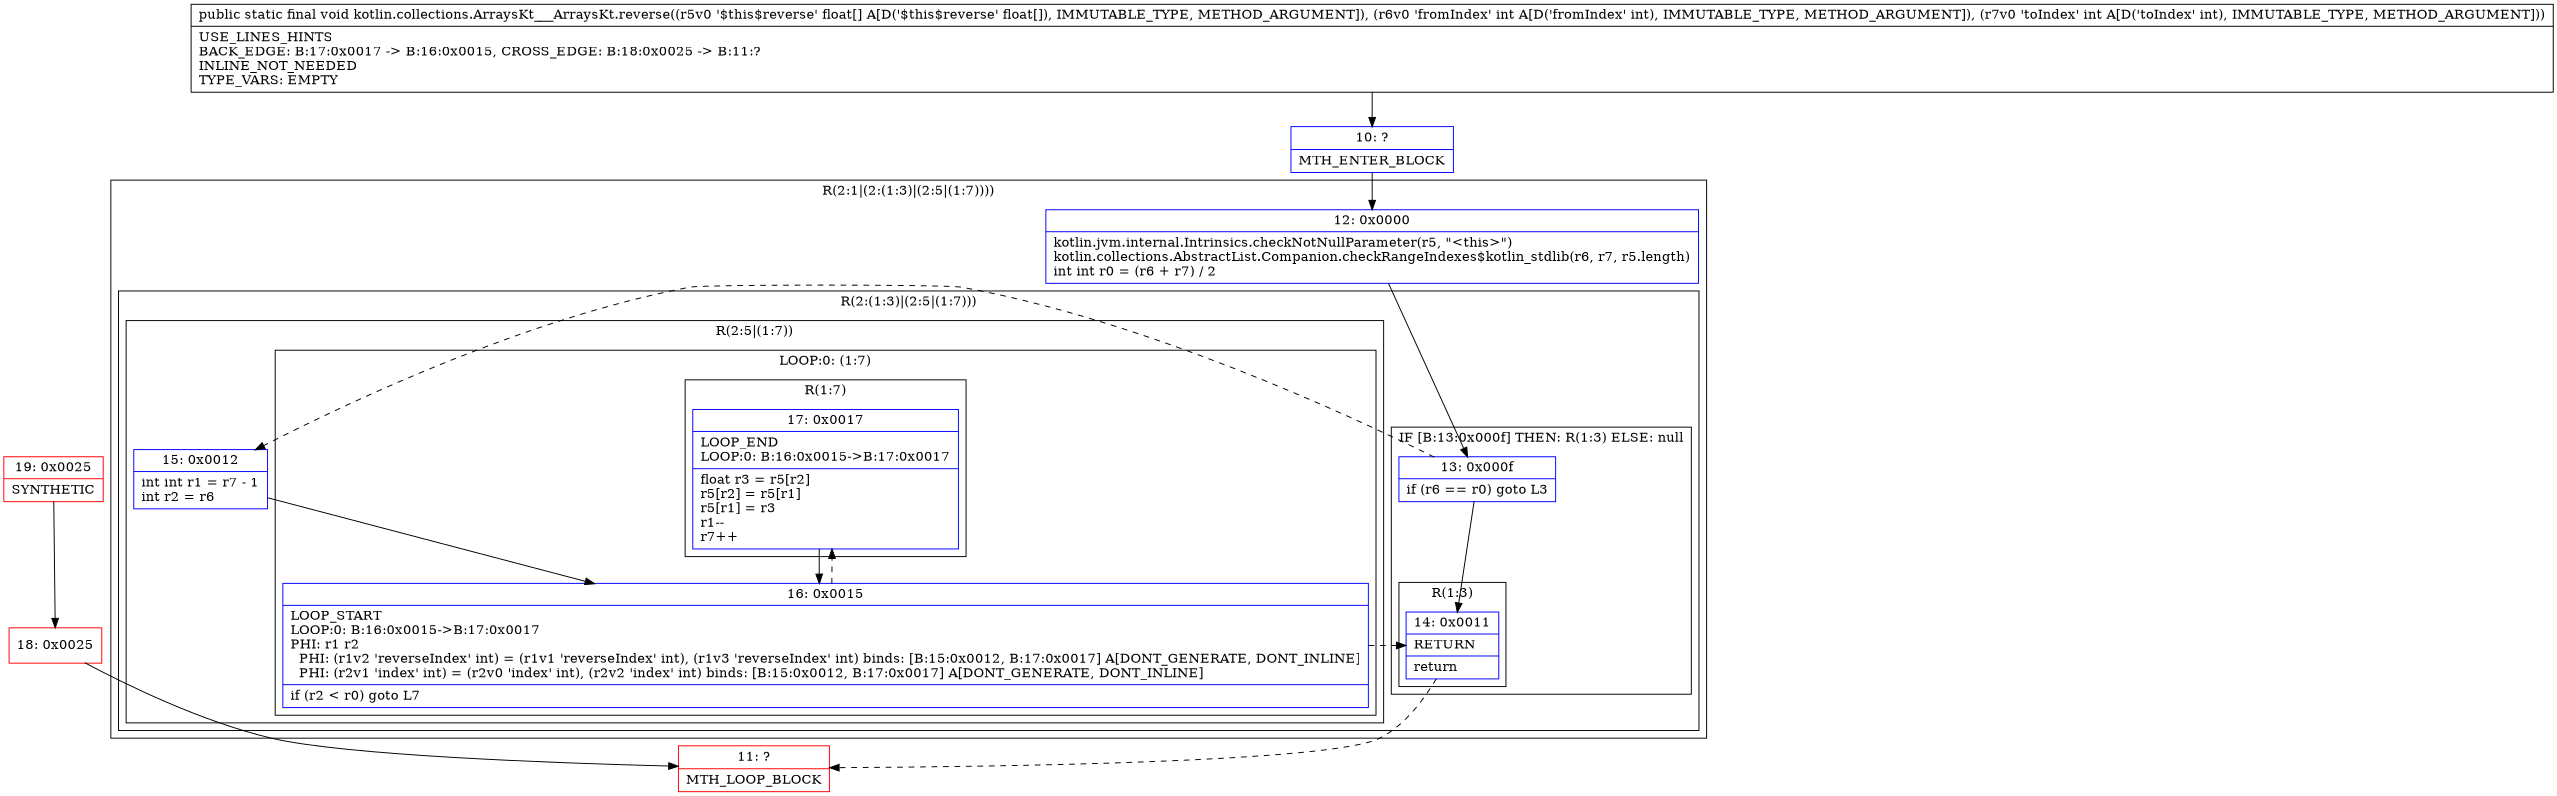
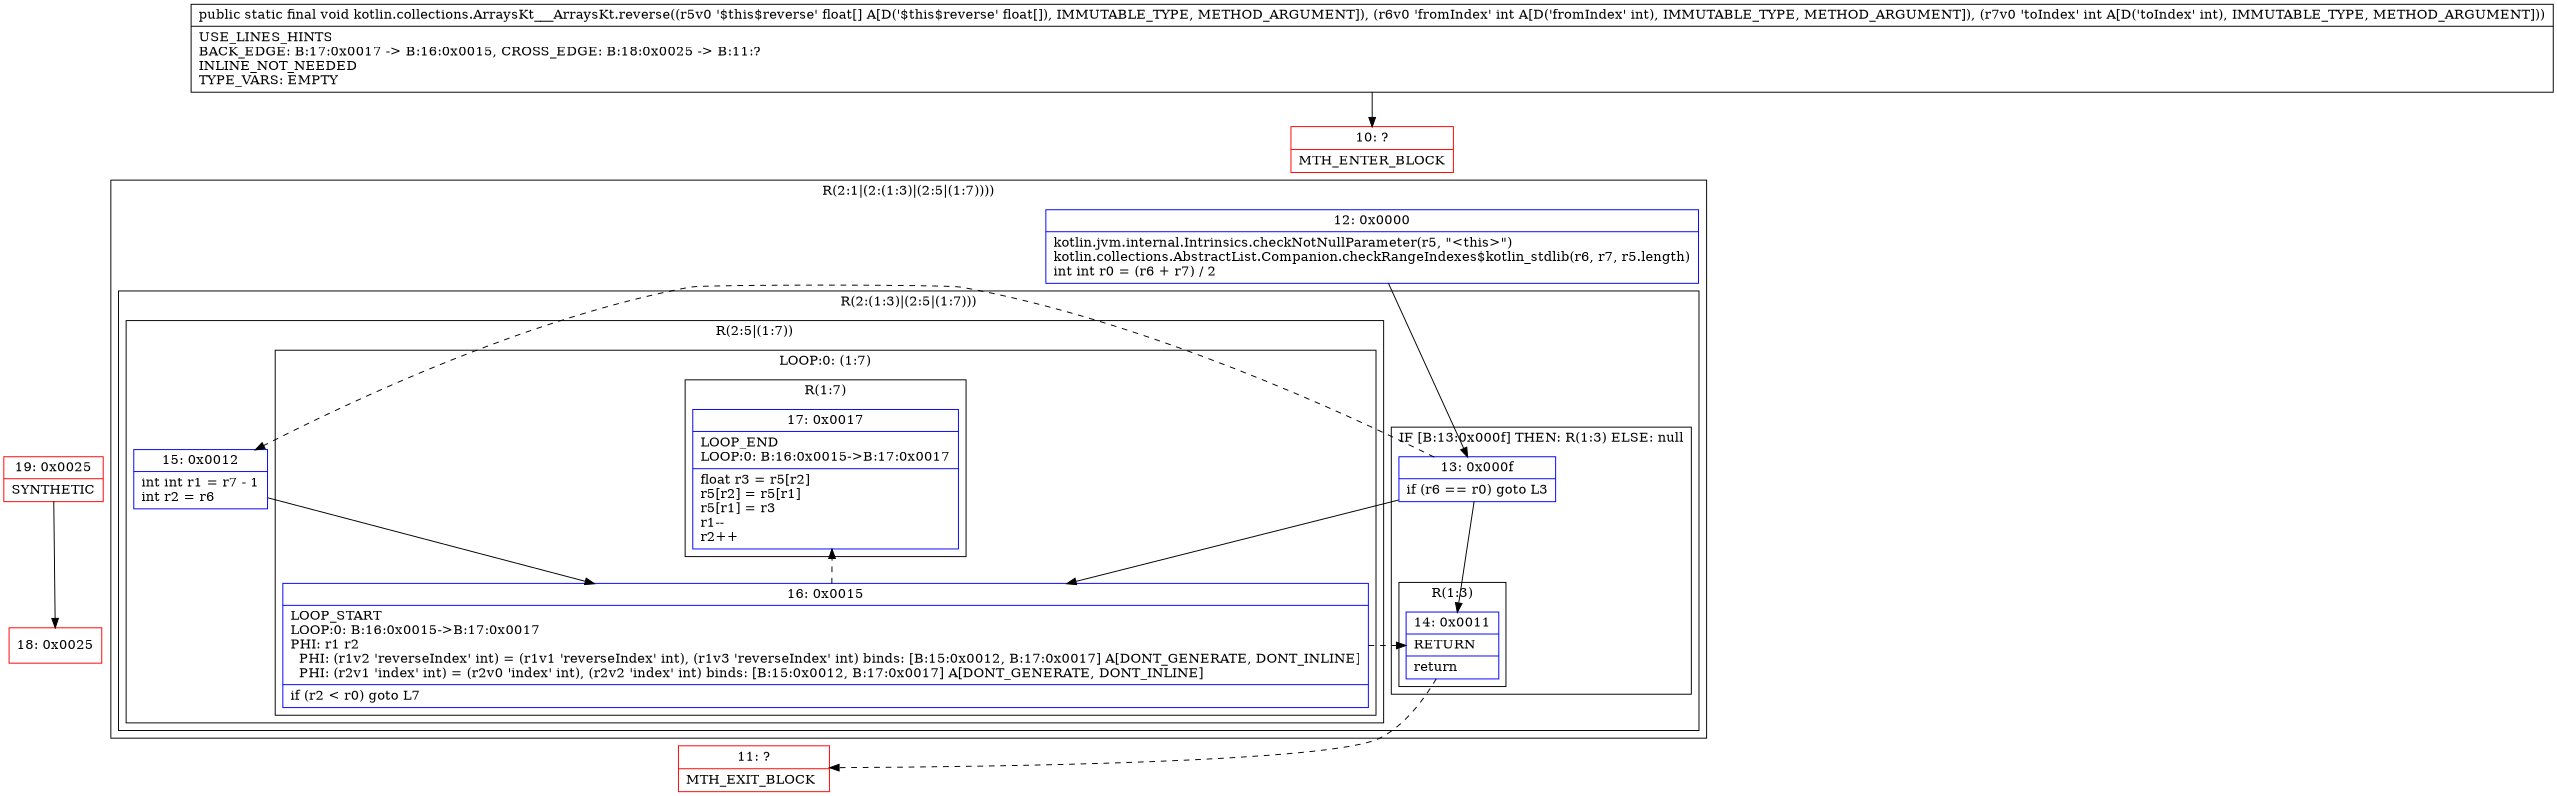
(1372, 150) -> (1372, 150)
(1372, 186) -> none
(720, 537) -> (720, 537)
(819, 563) -> (1237, 541)
(369, 751) -> none
(754, 780) -> (751, 780)
